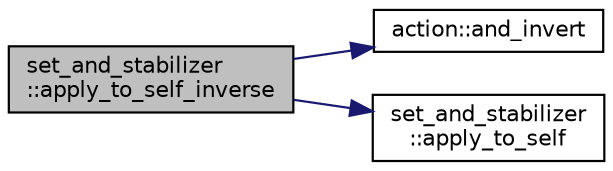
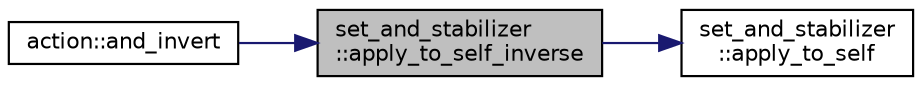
(322, 55) -> (267, 43)
